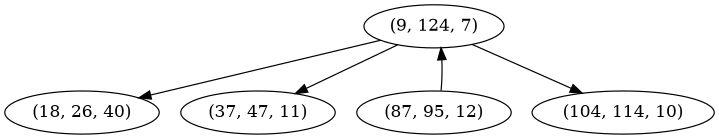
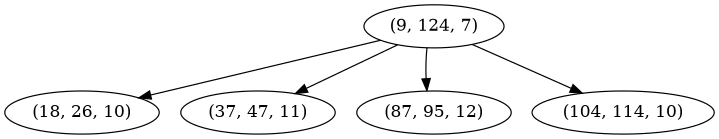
(442, 75) -> (426, 63)
(82, 113) -> (82, 113)
